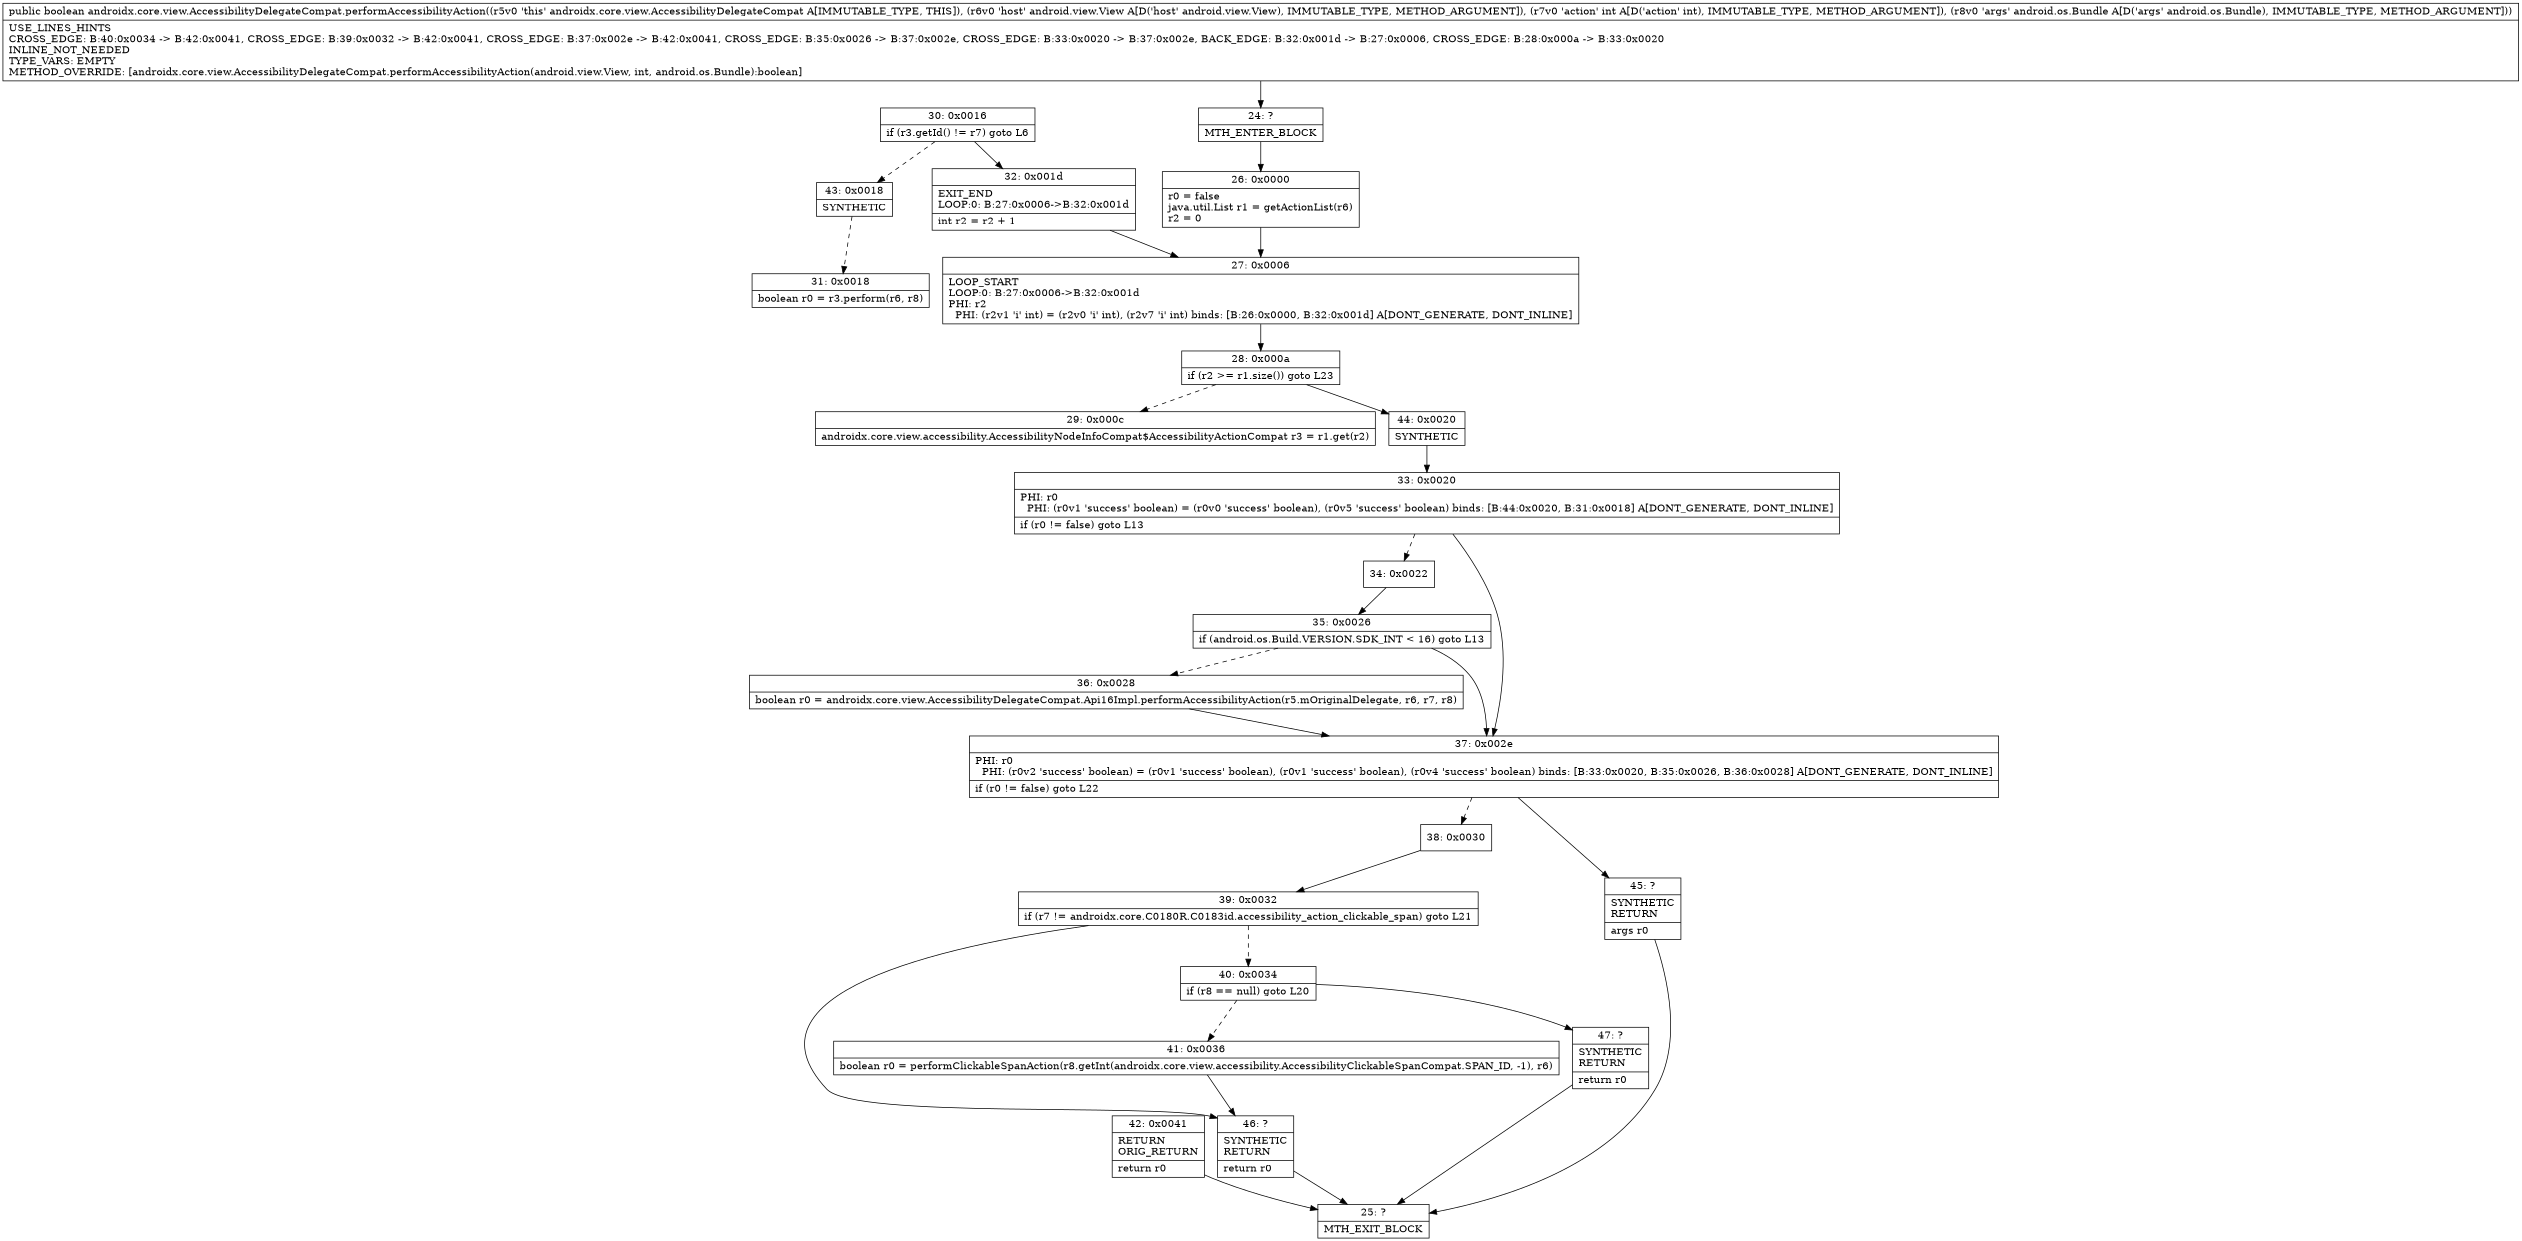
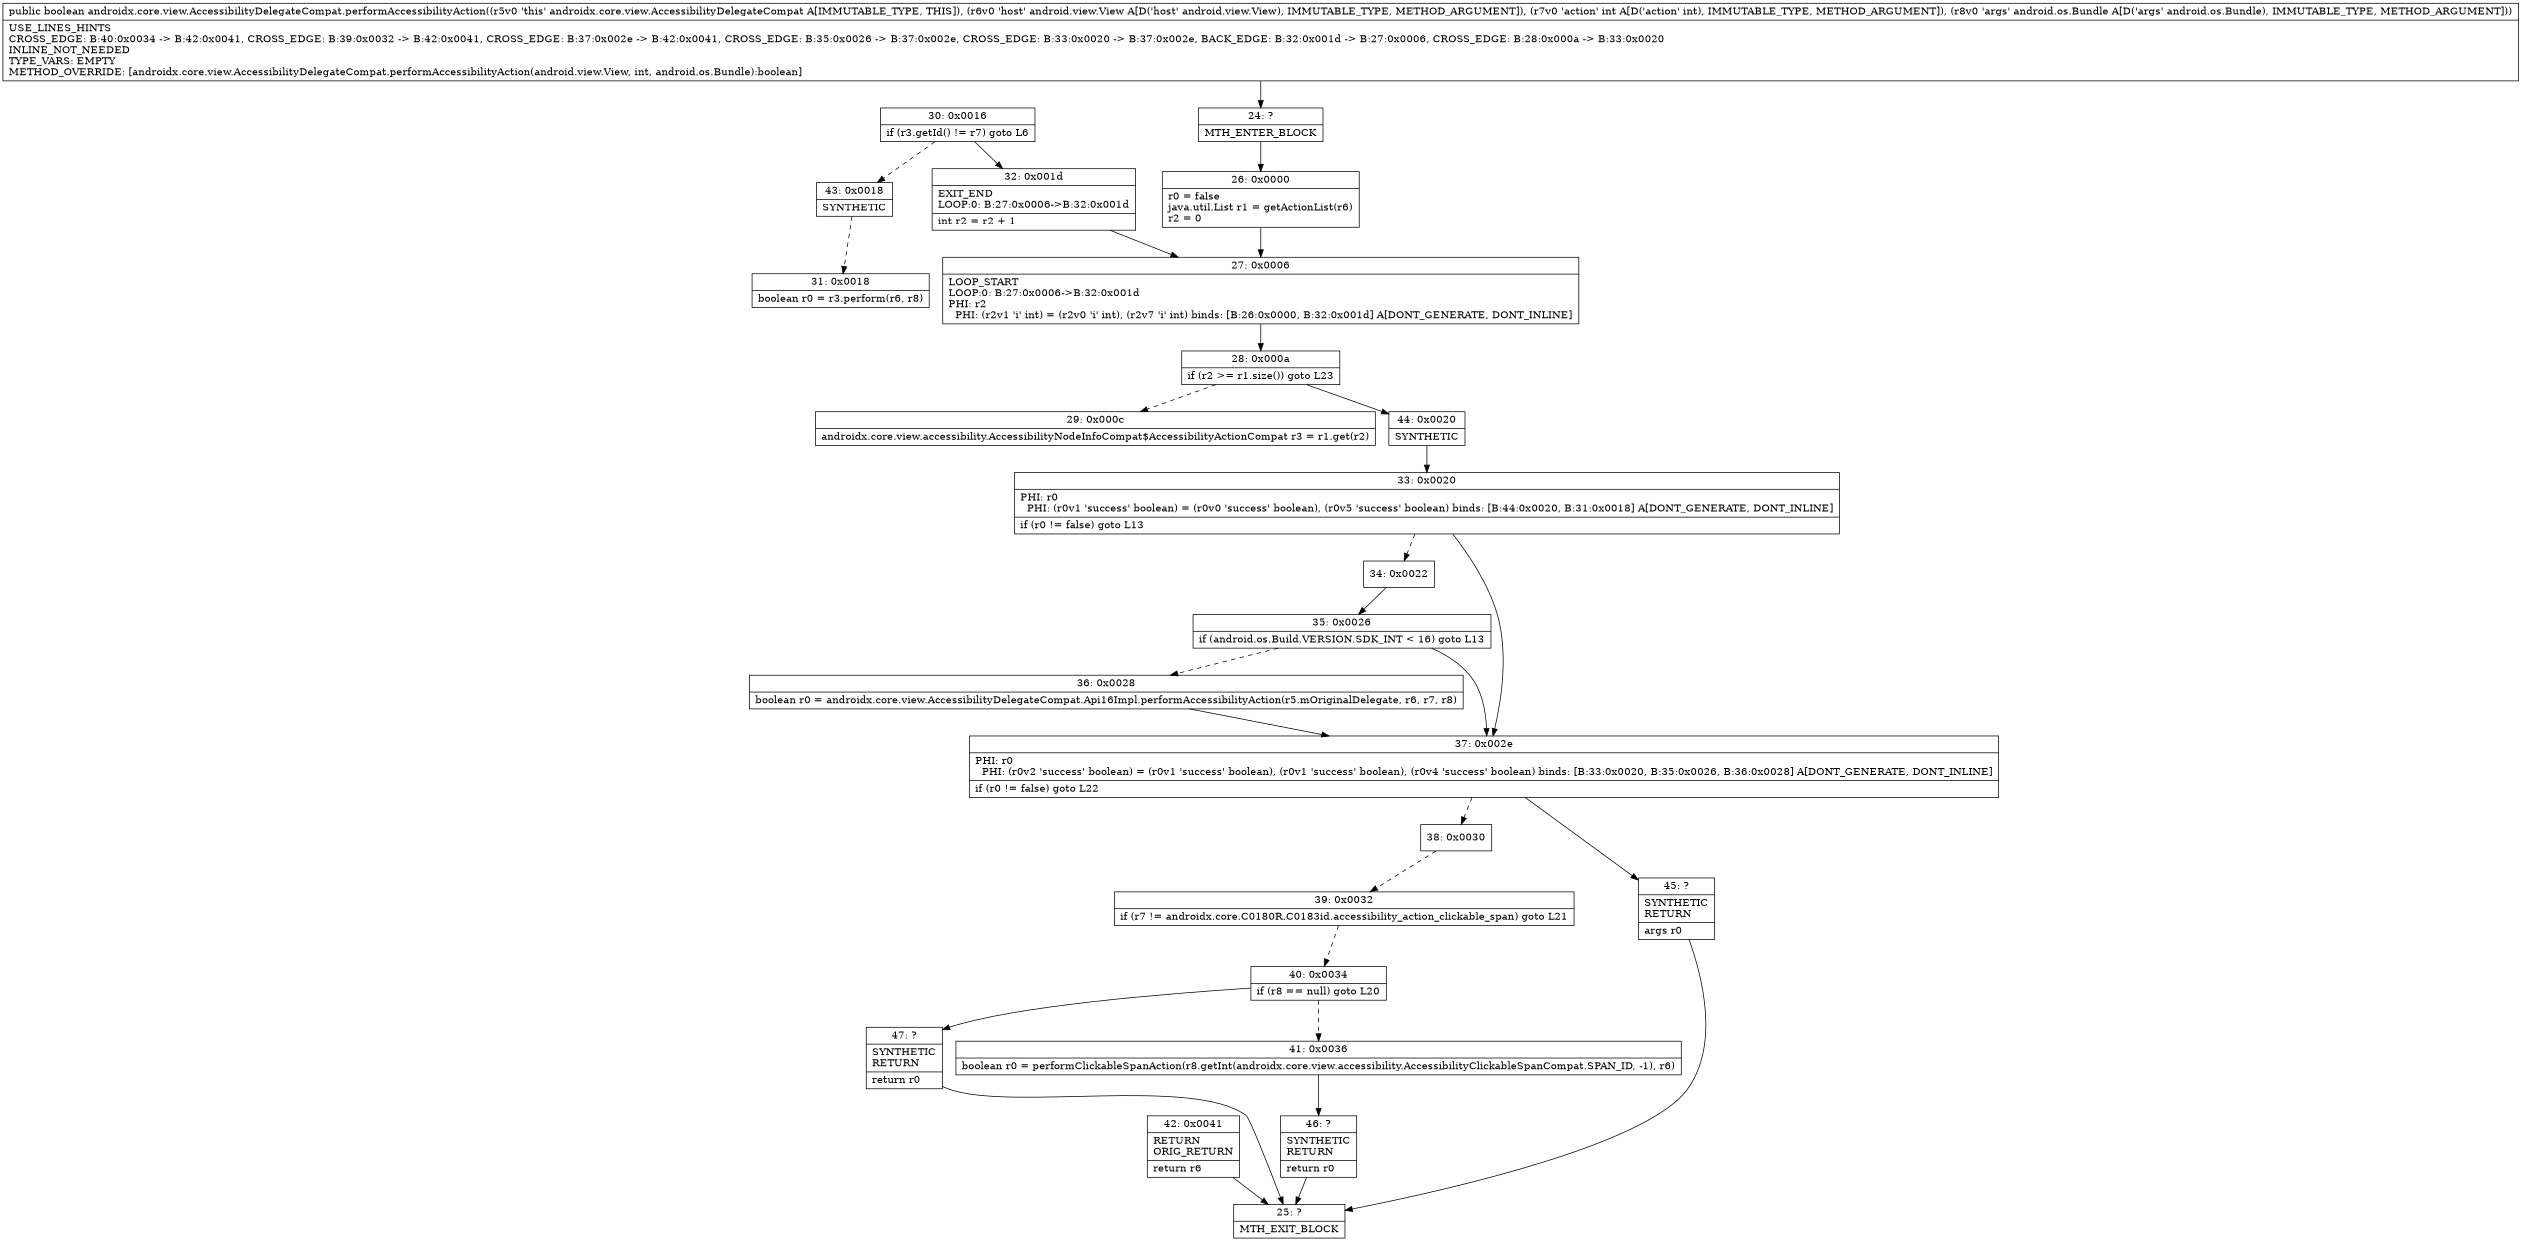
(1362, 870) -> (1406, 869)
(833, 1092) -> none
(1143, 1169) -> (1178, 1169)
